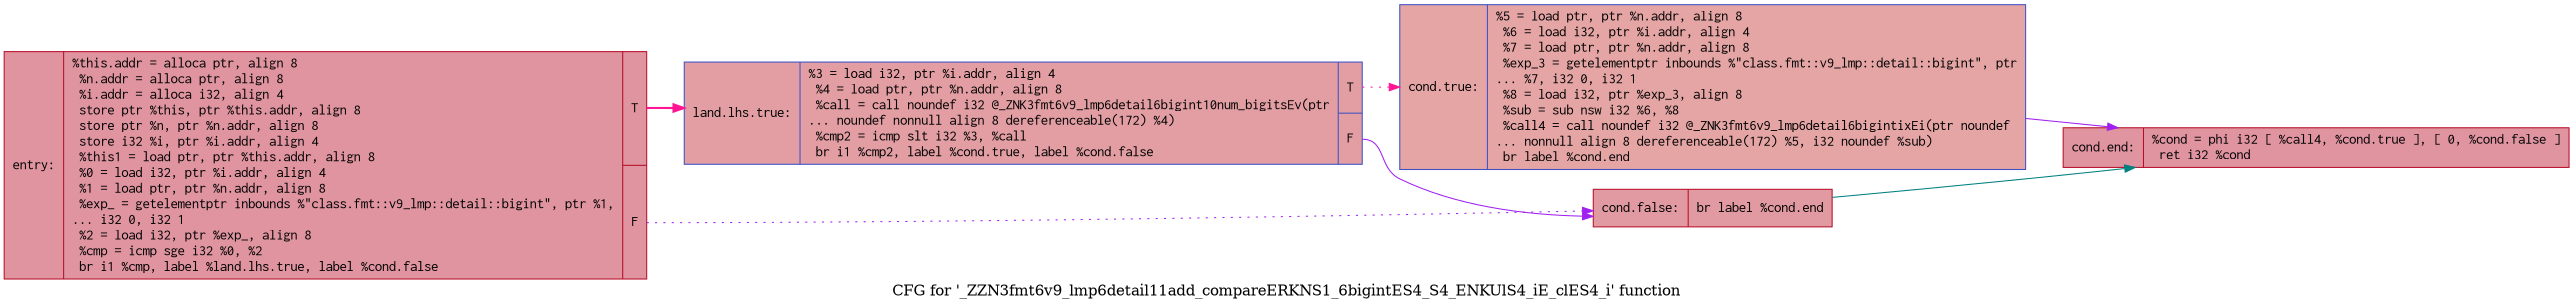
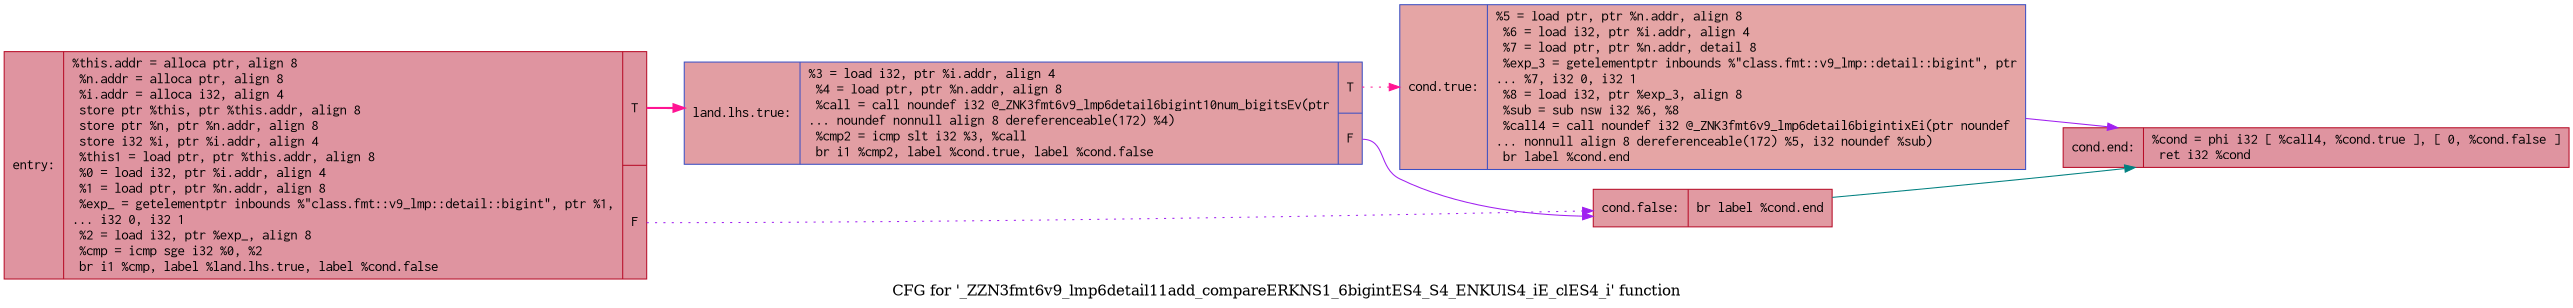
(1623, 47) -> (1626, 47)
